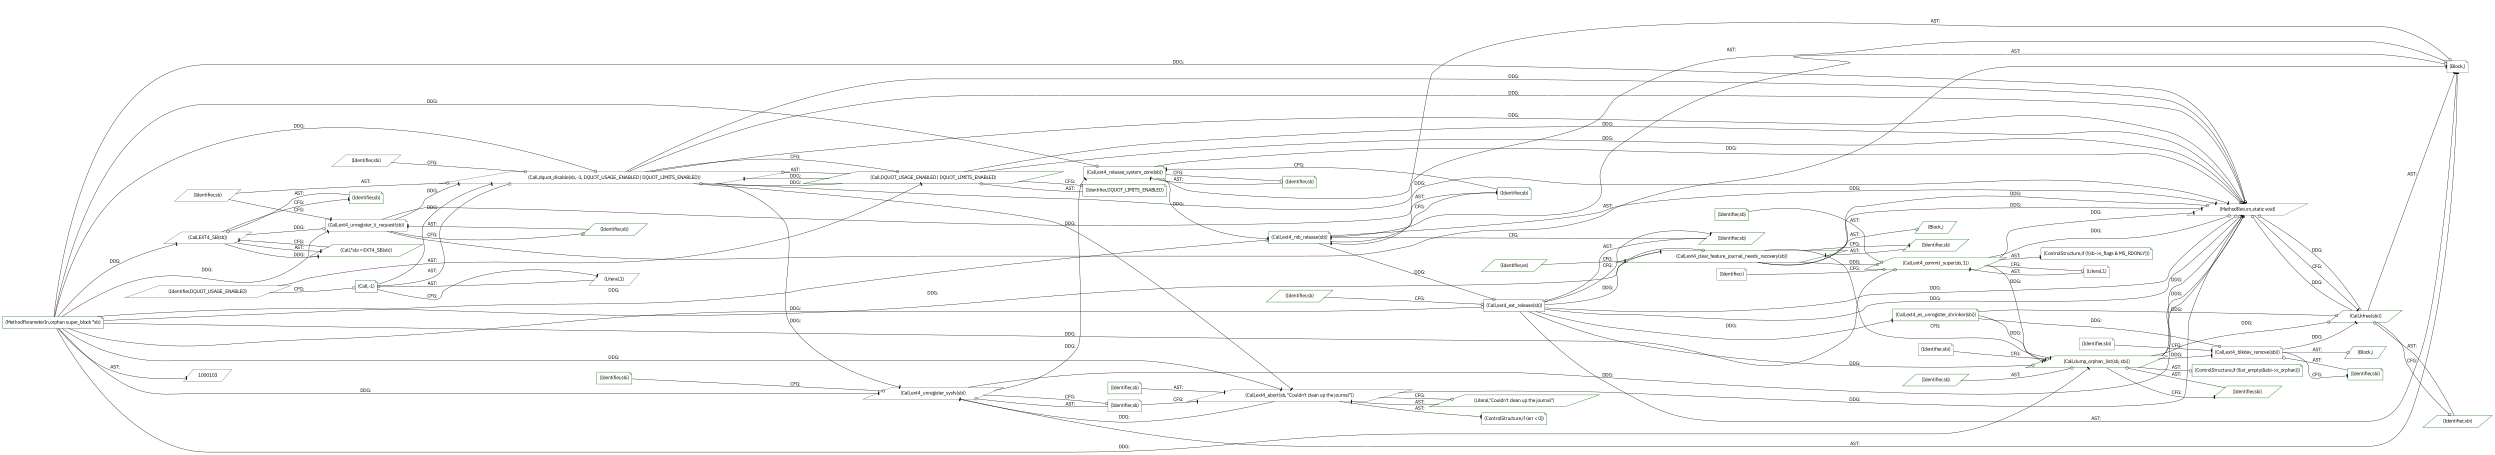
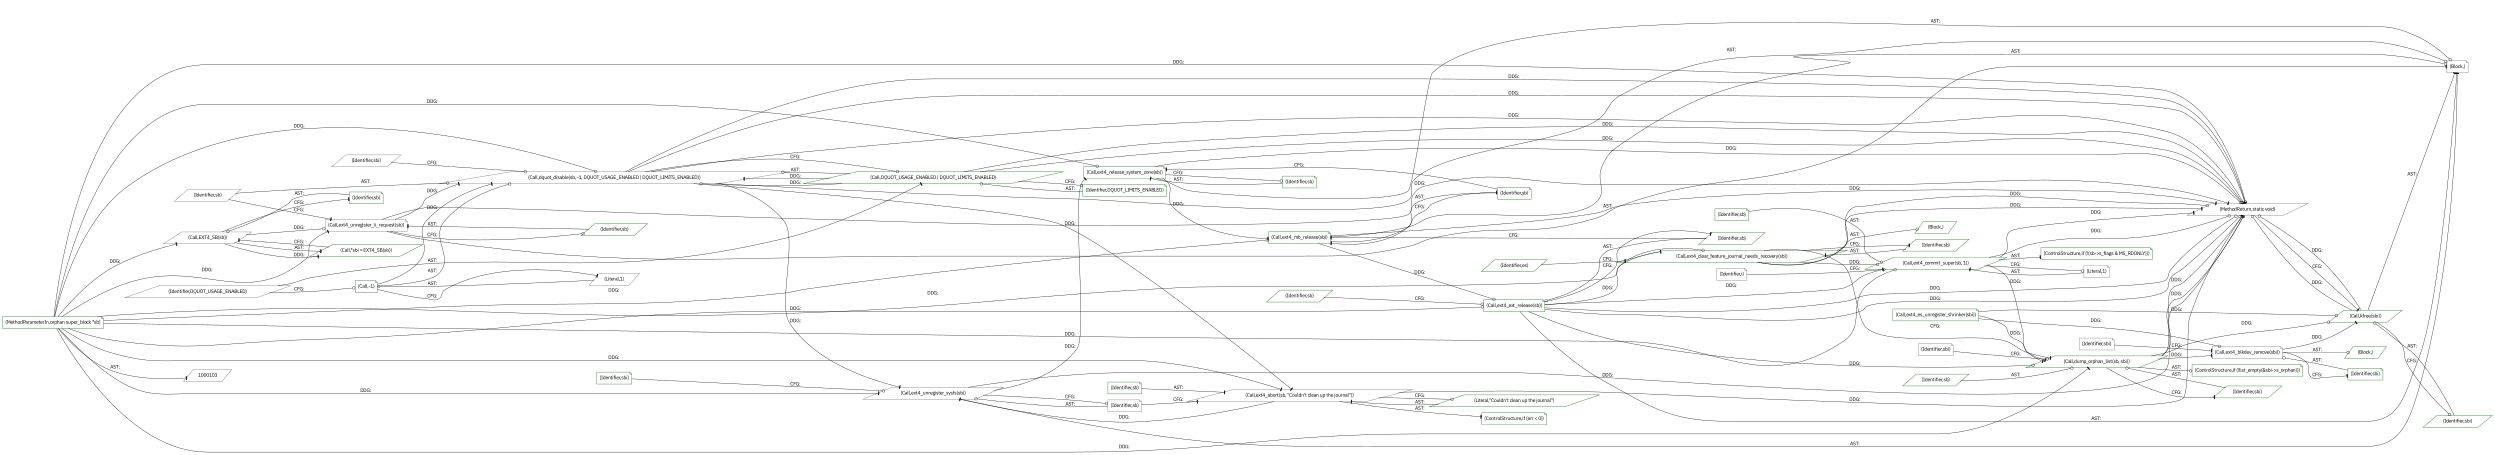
(1713, 338) -> (1716, 297)
